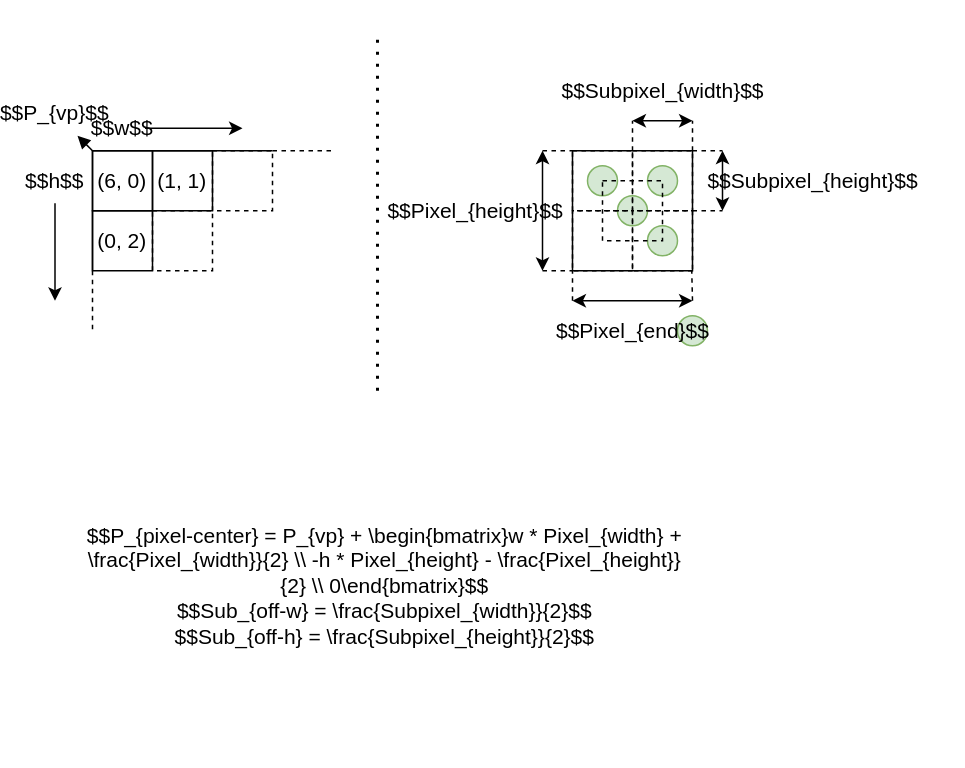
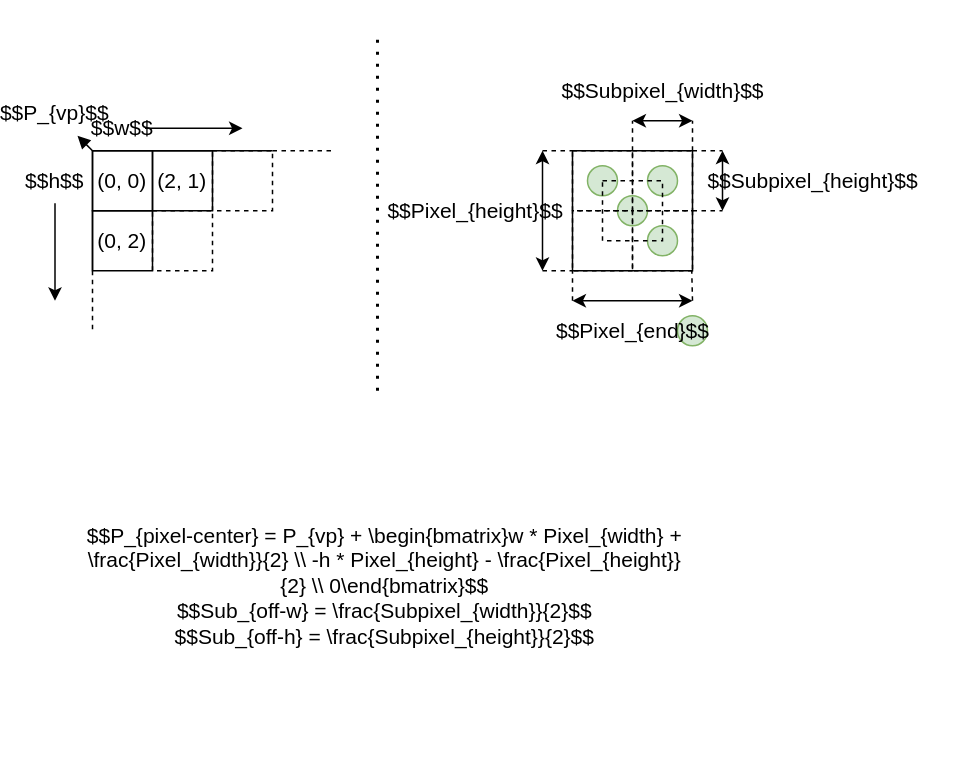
(122, 181) -> (122, 181)
(182, 181) -> (182, 181)
